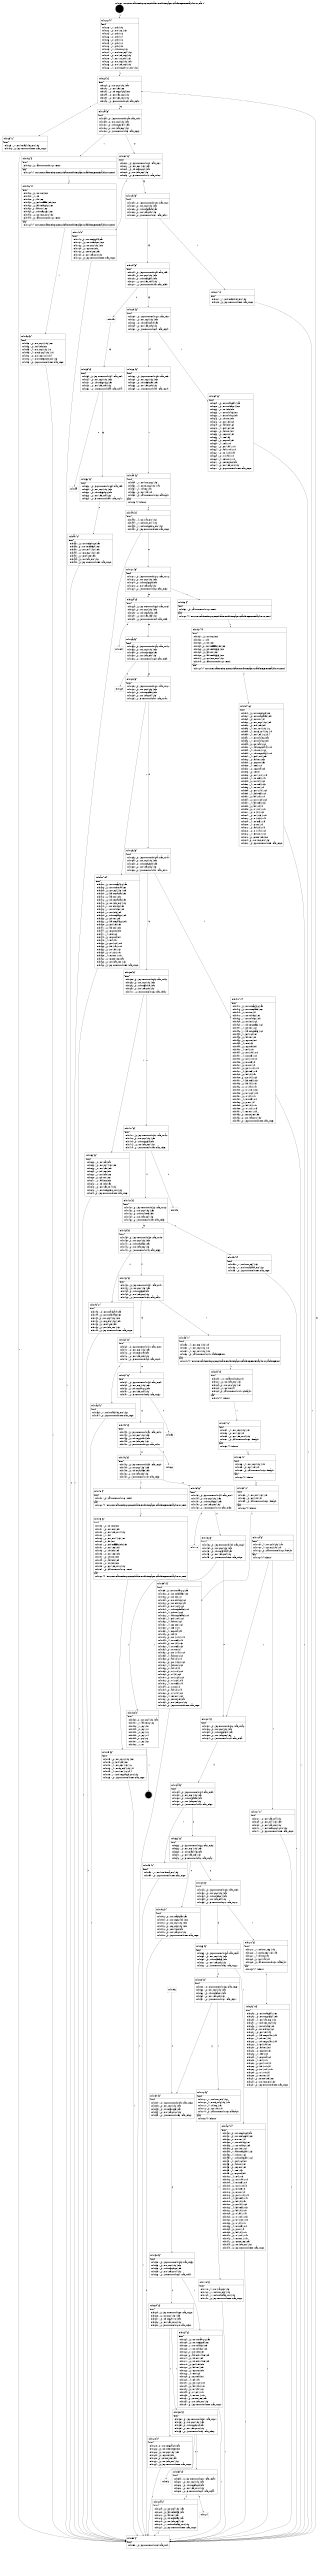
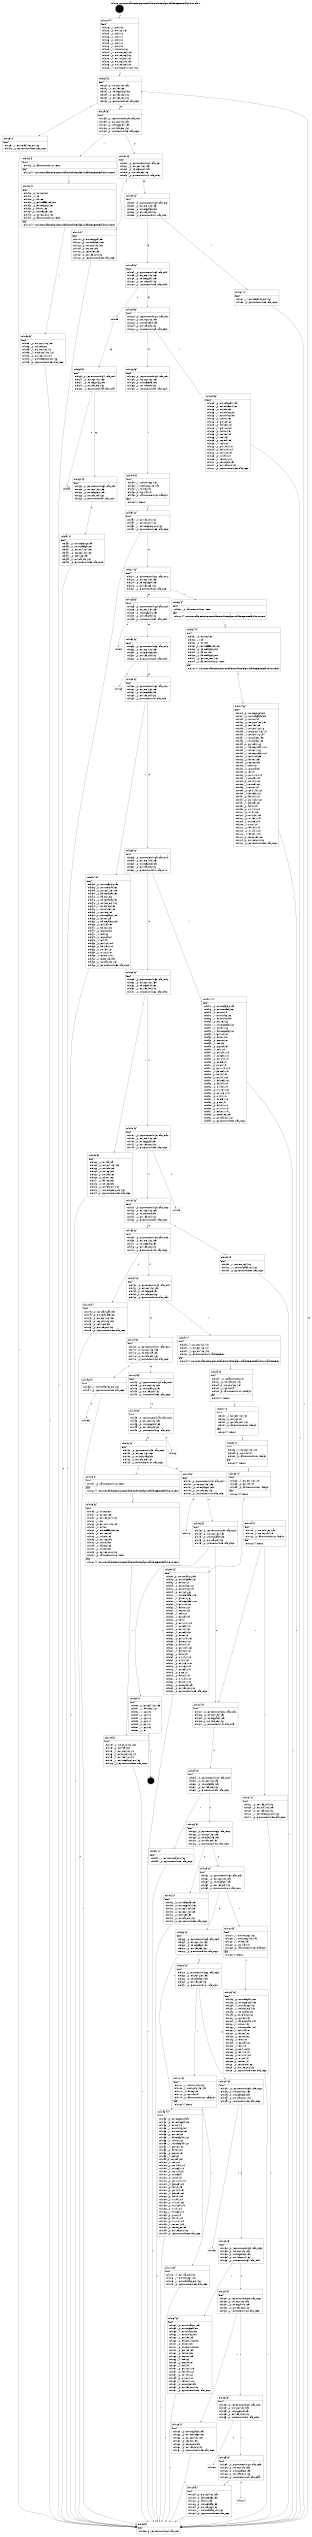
(160, 1414) -> (90, 1404)
(172, 2042) -> (226, 2176)
